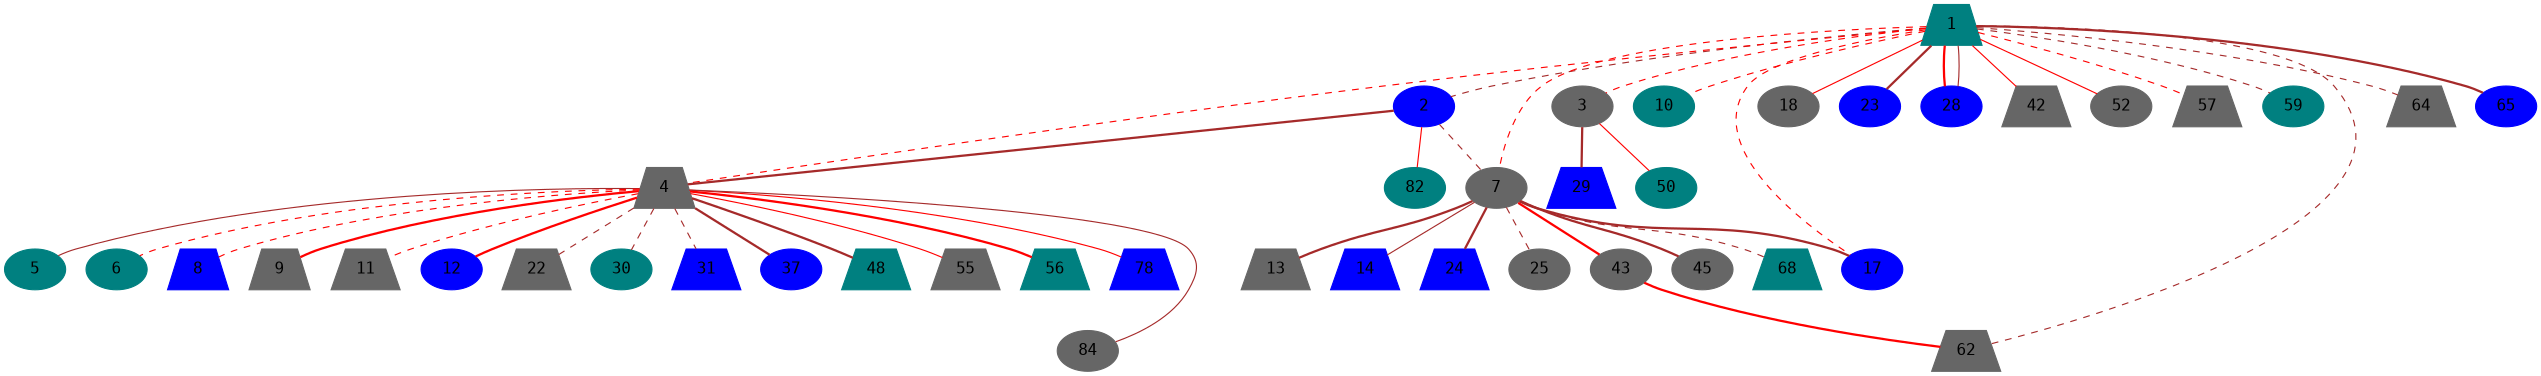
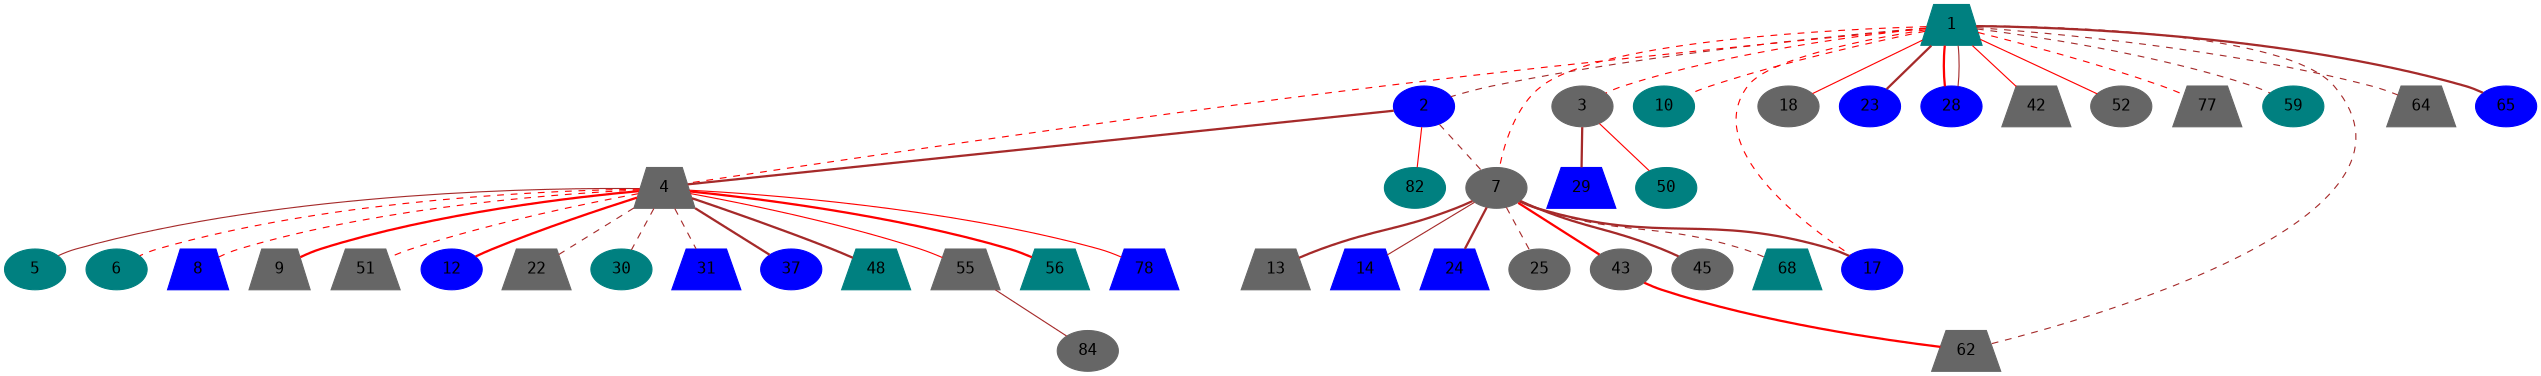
(2207, 106) -> (2207, 106)
(1009, 211) -> (1031, 313)
(366, 269) -> (366, 269)
